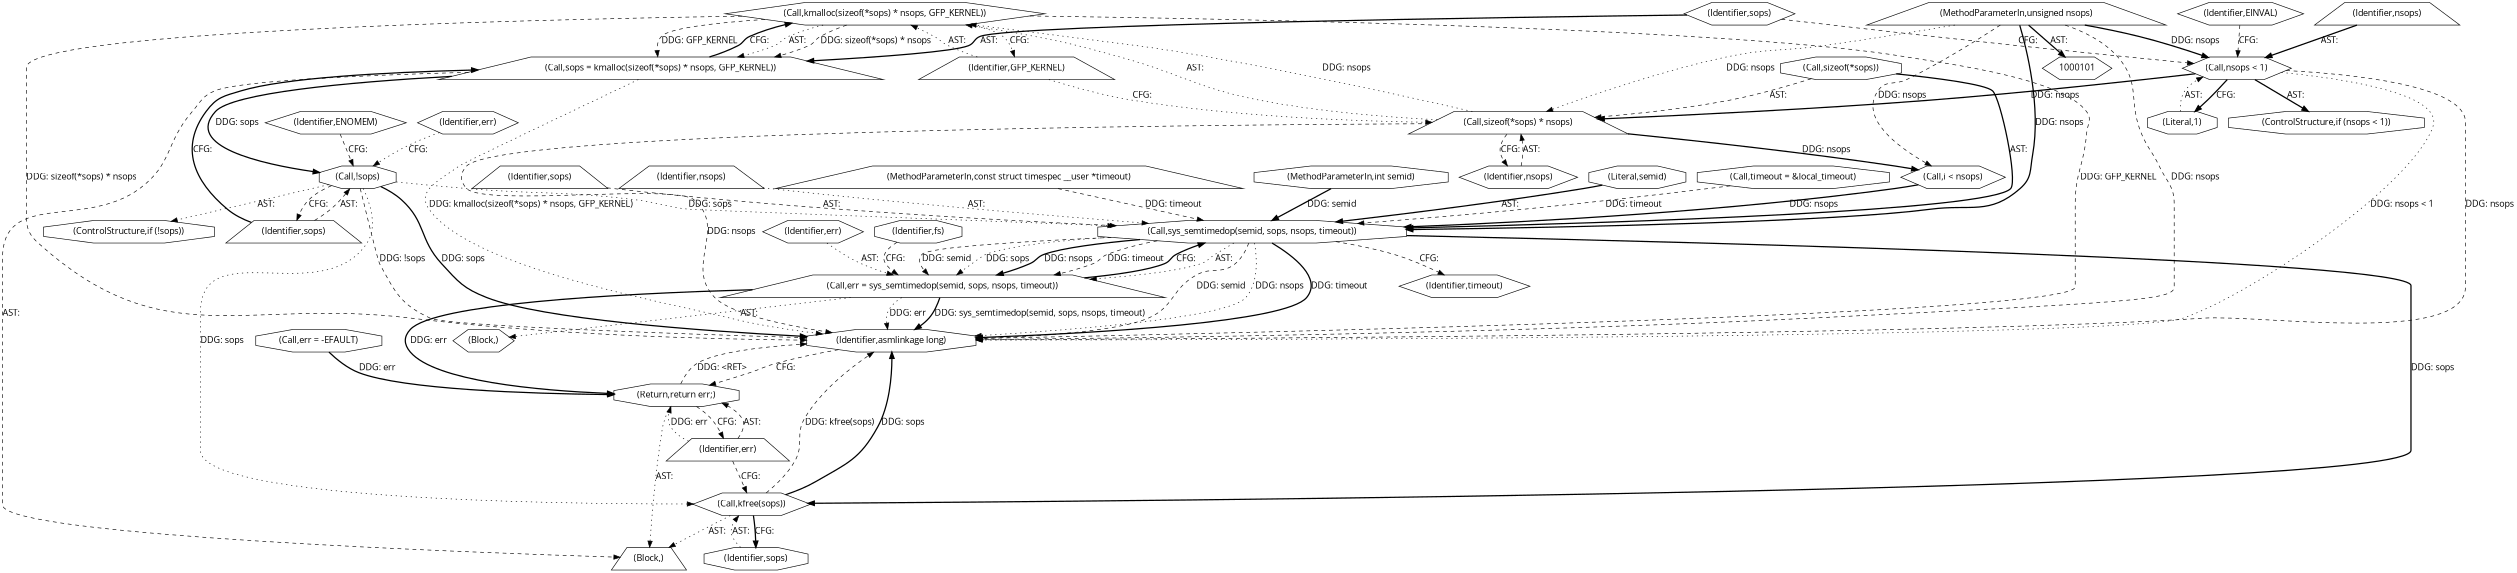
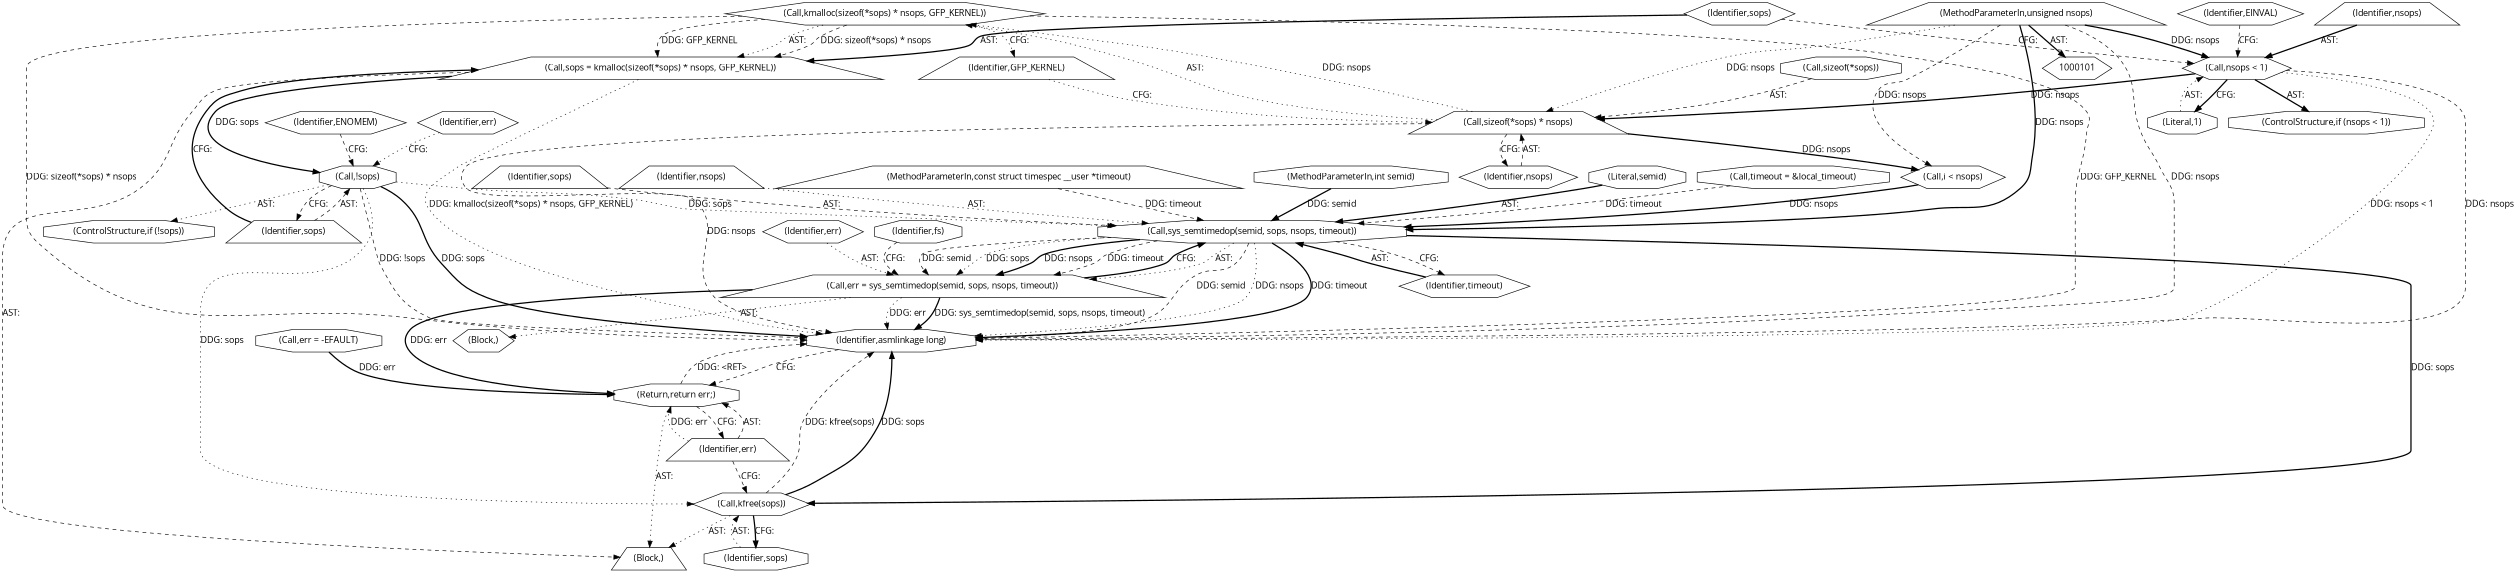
(746, 38) -> none
(946, 44) -> none
(1812, 213) -> (1364, 262)
